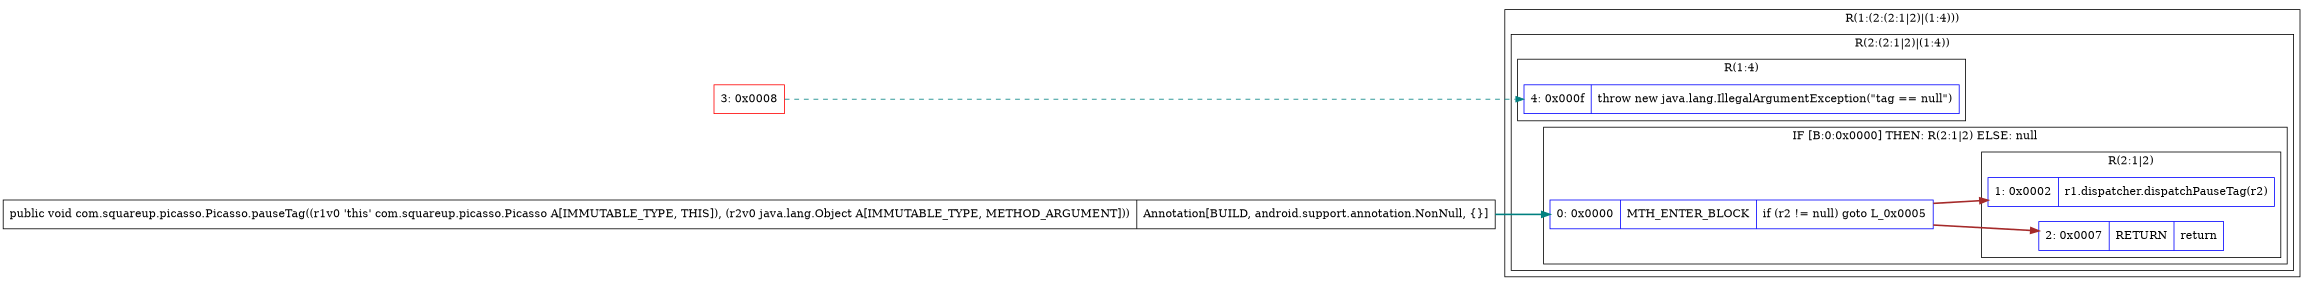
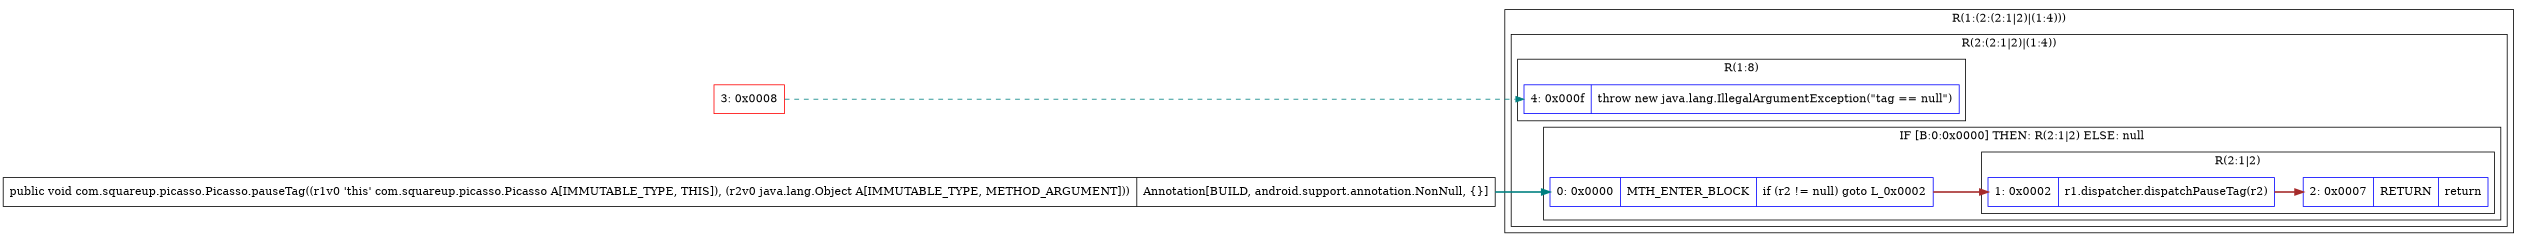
(1742, 68) -> (1742, 68)
(1845, 214) -> (1845, 192)
(1987, 228) -> (2285, 192)
